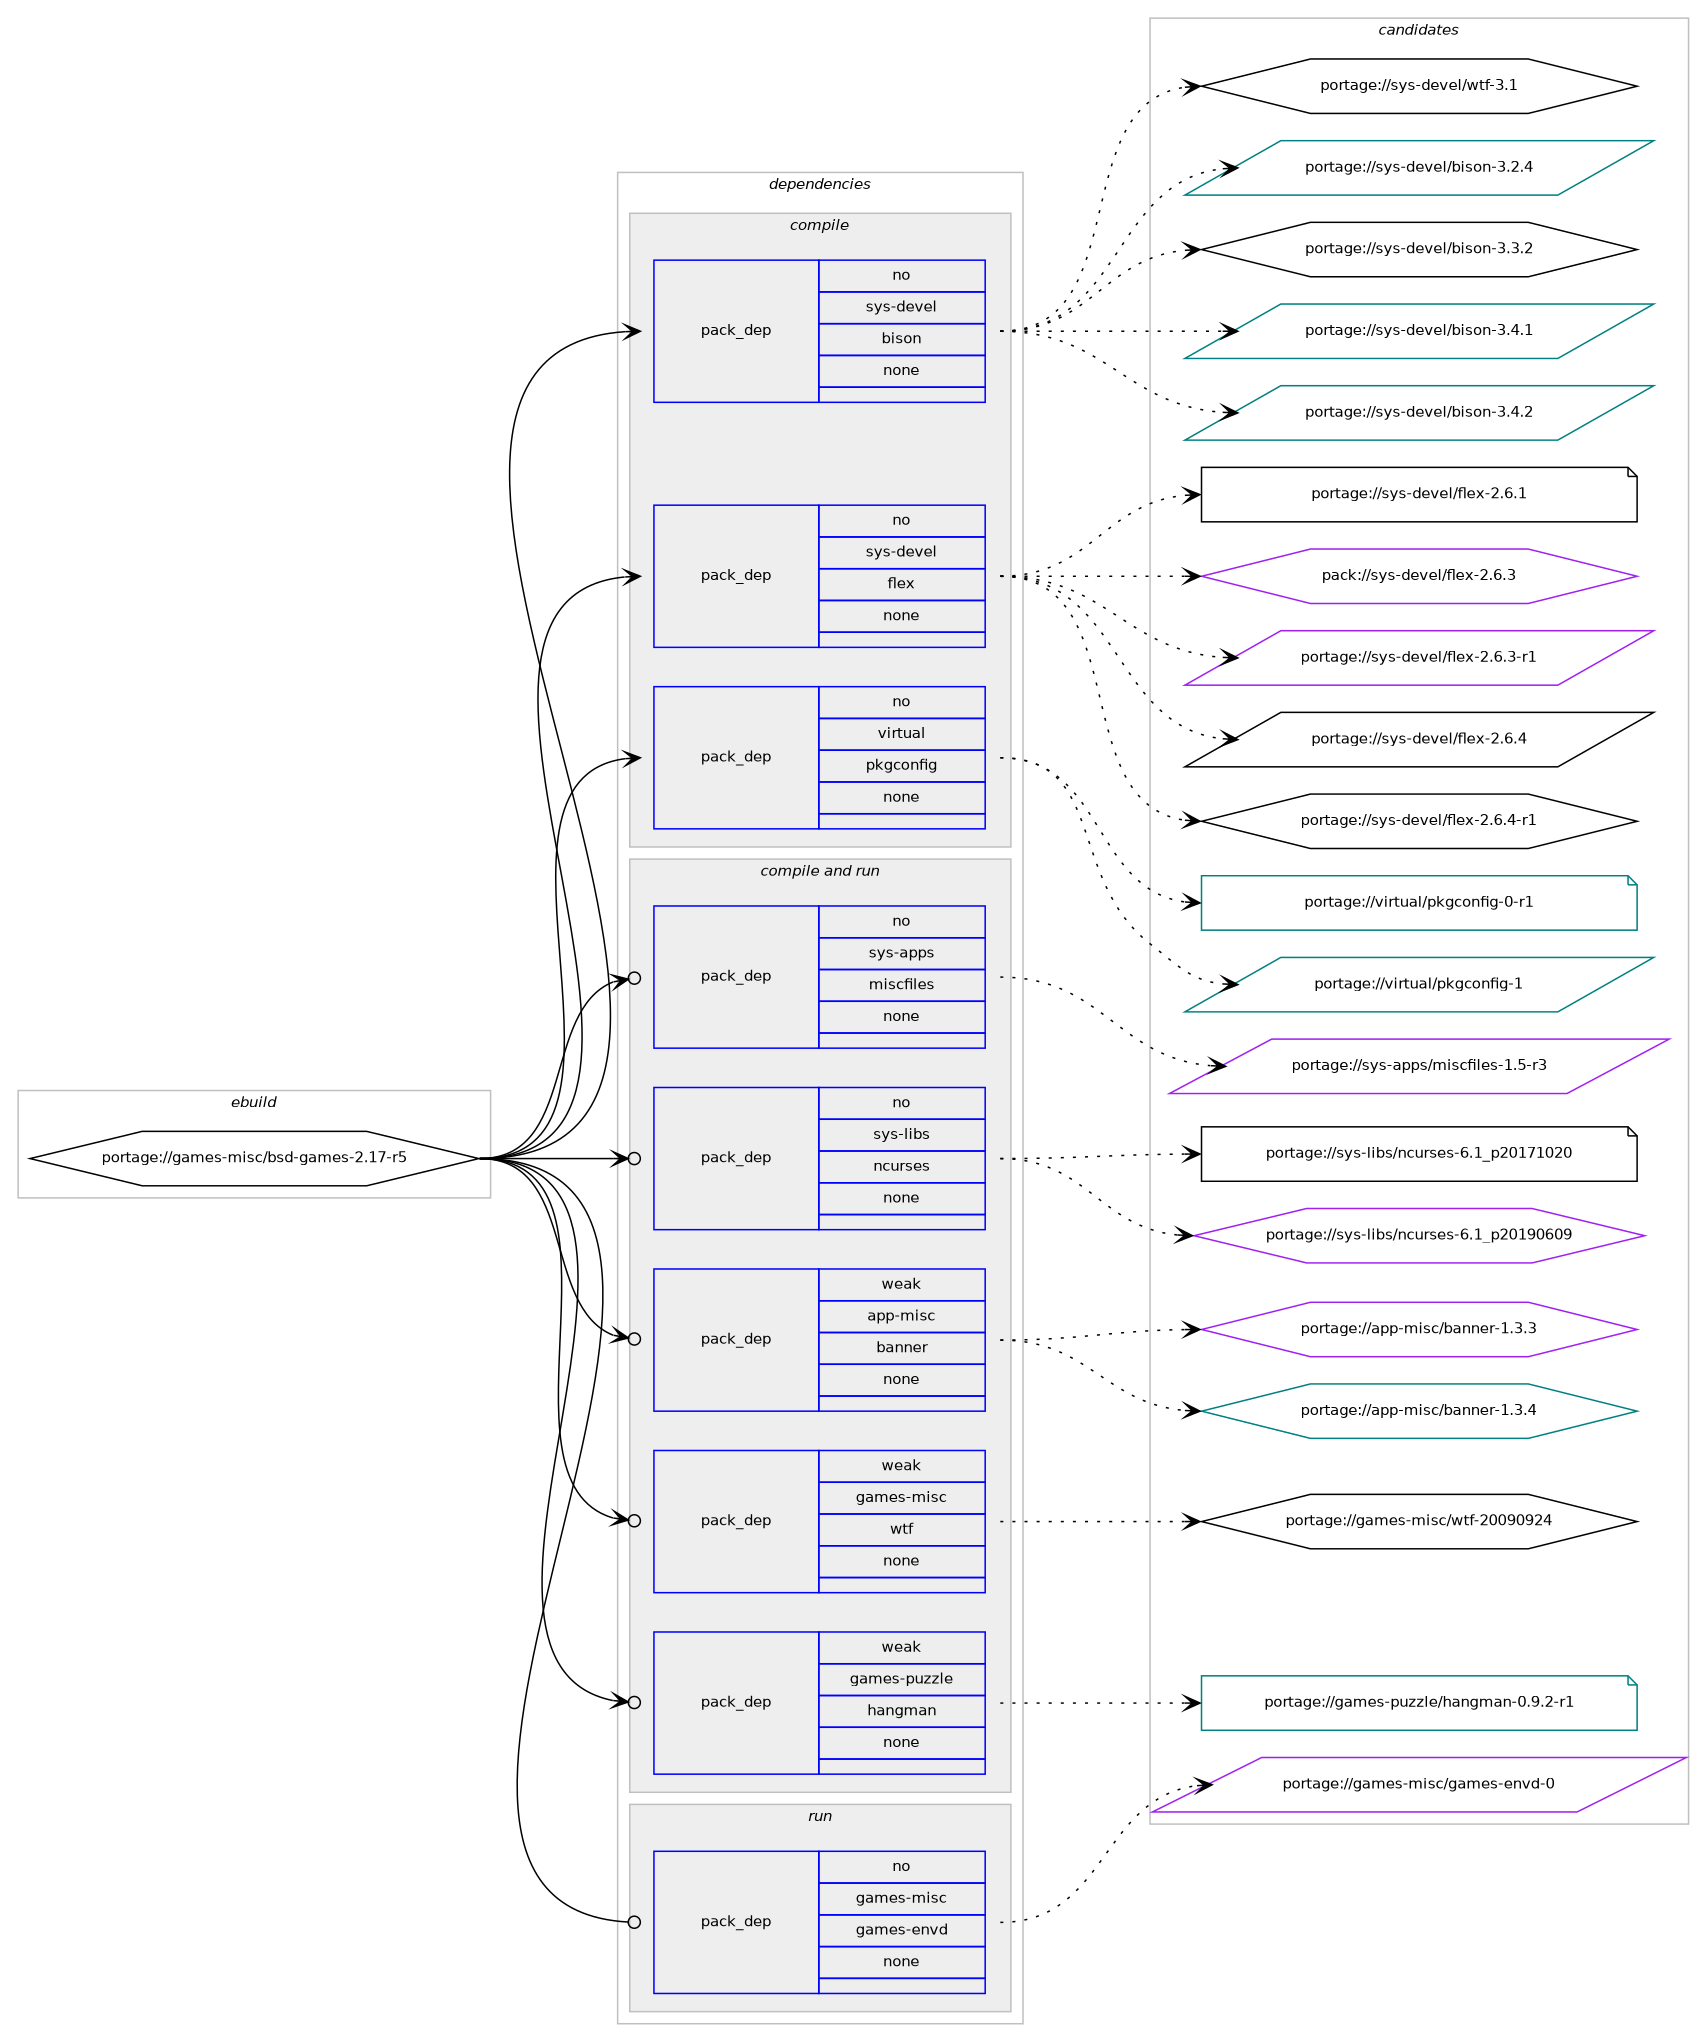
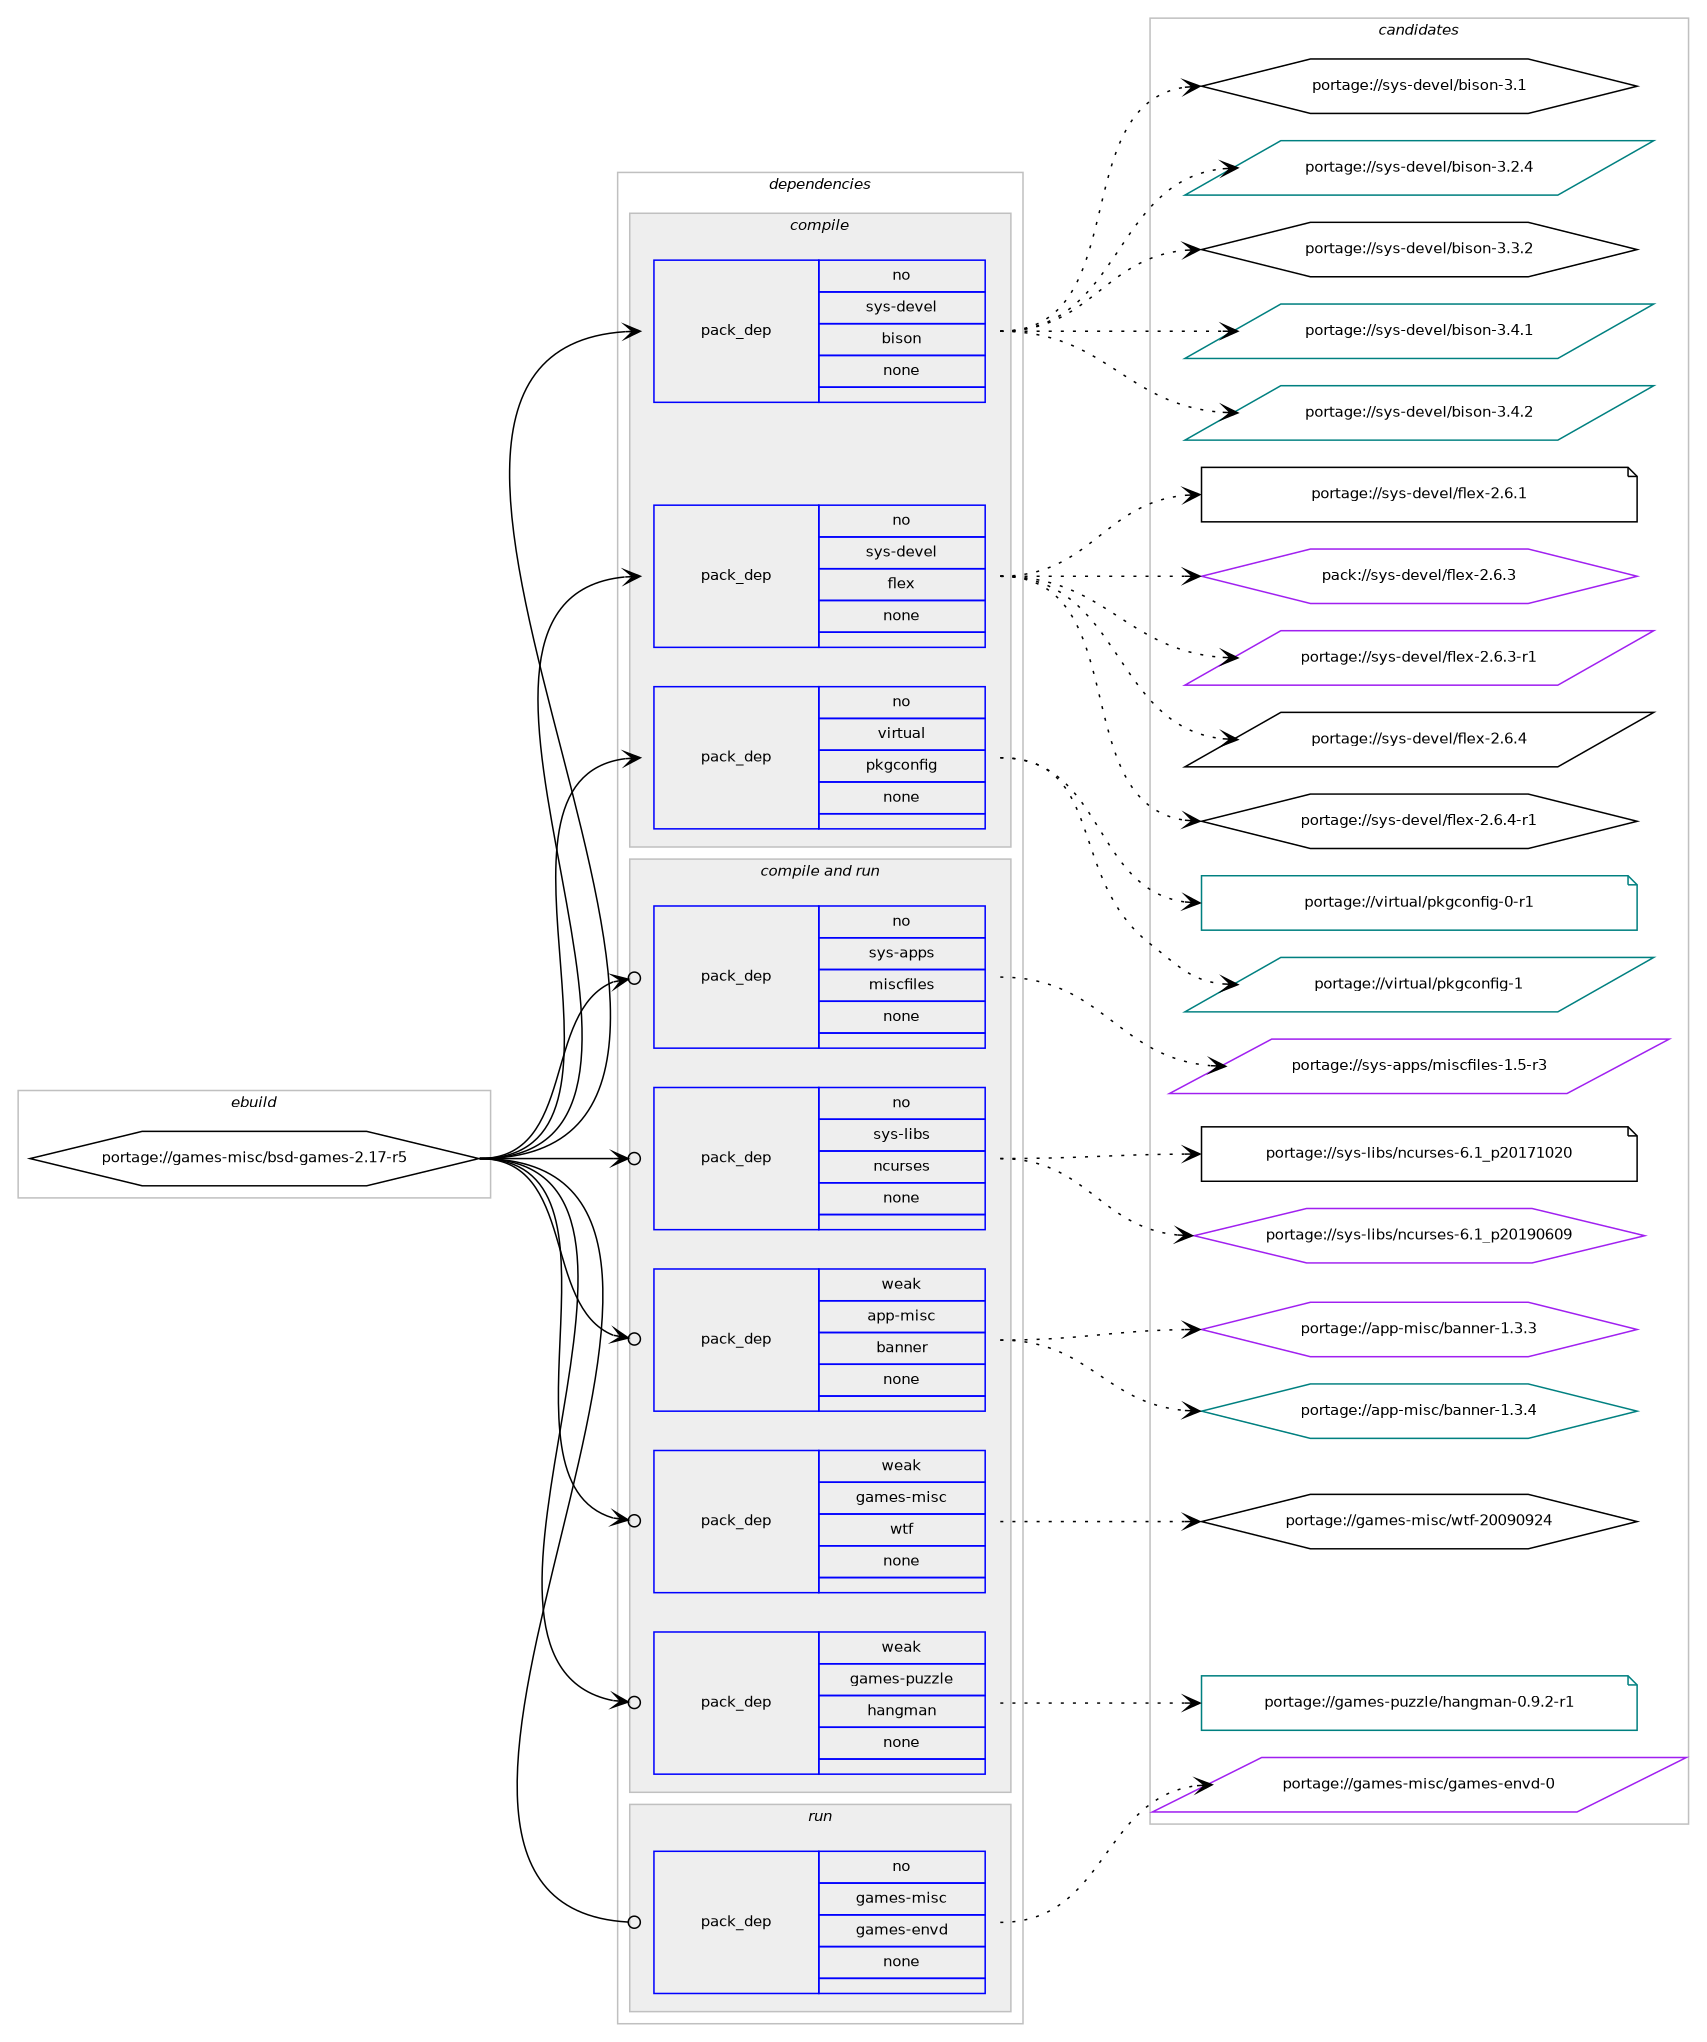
(1419, 86) -> (1419, 86)
